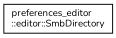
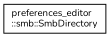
(58, 19) -> (55, 19)
